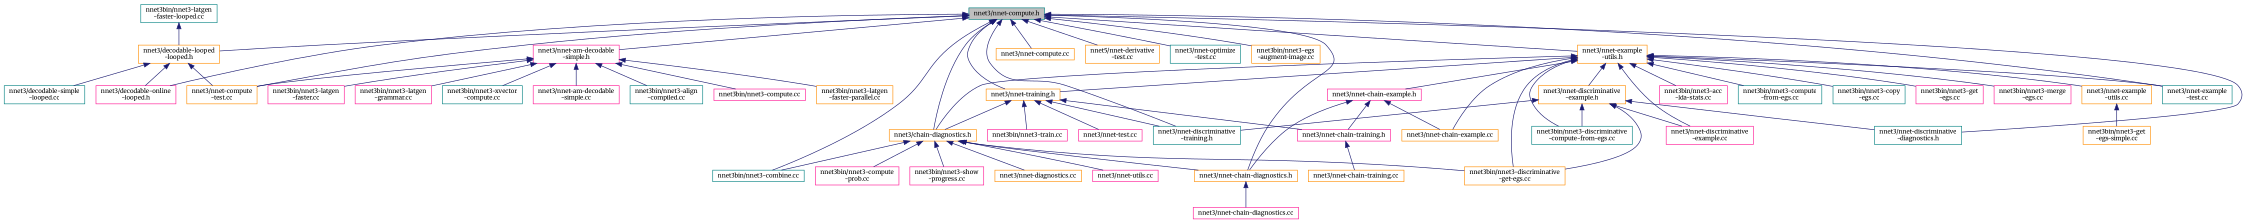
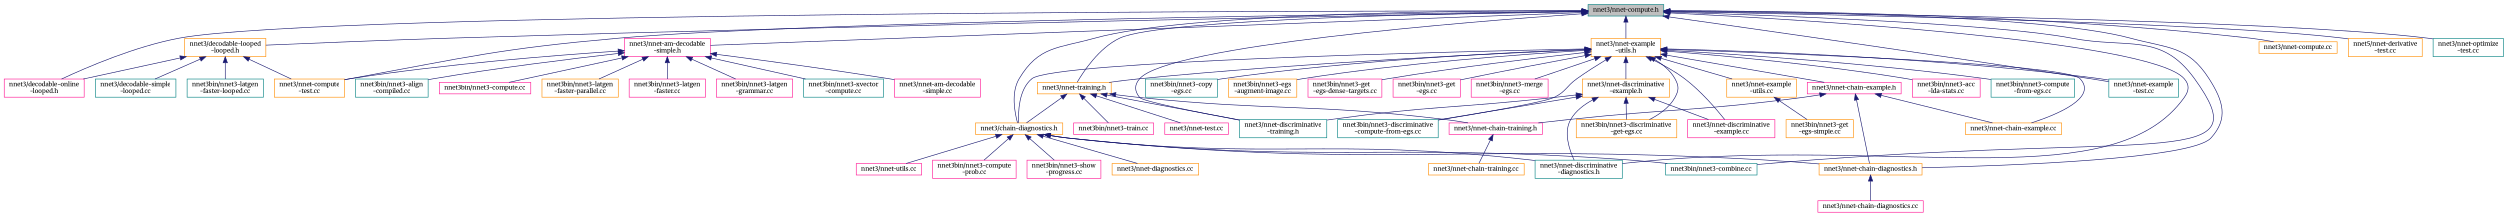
(1151, 31) -> (1441, 62)
(179, 37) -> (225, 71)
none -> (1345, 88)
(1214, 159) -> (1293, 149)
